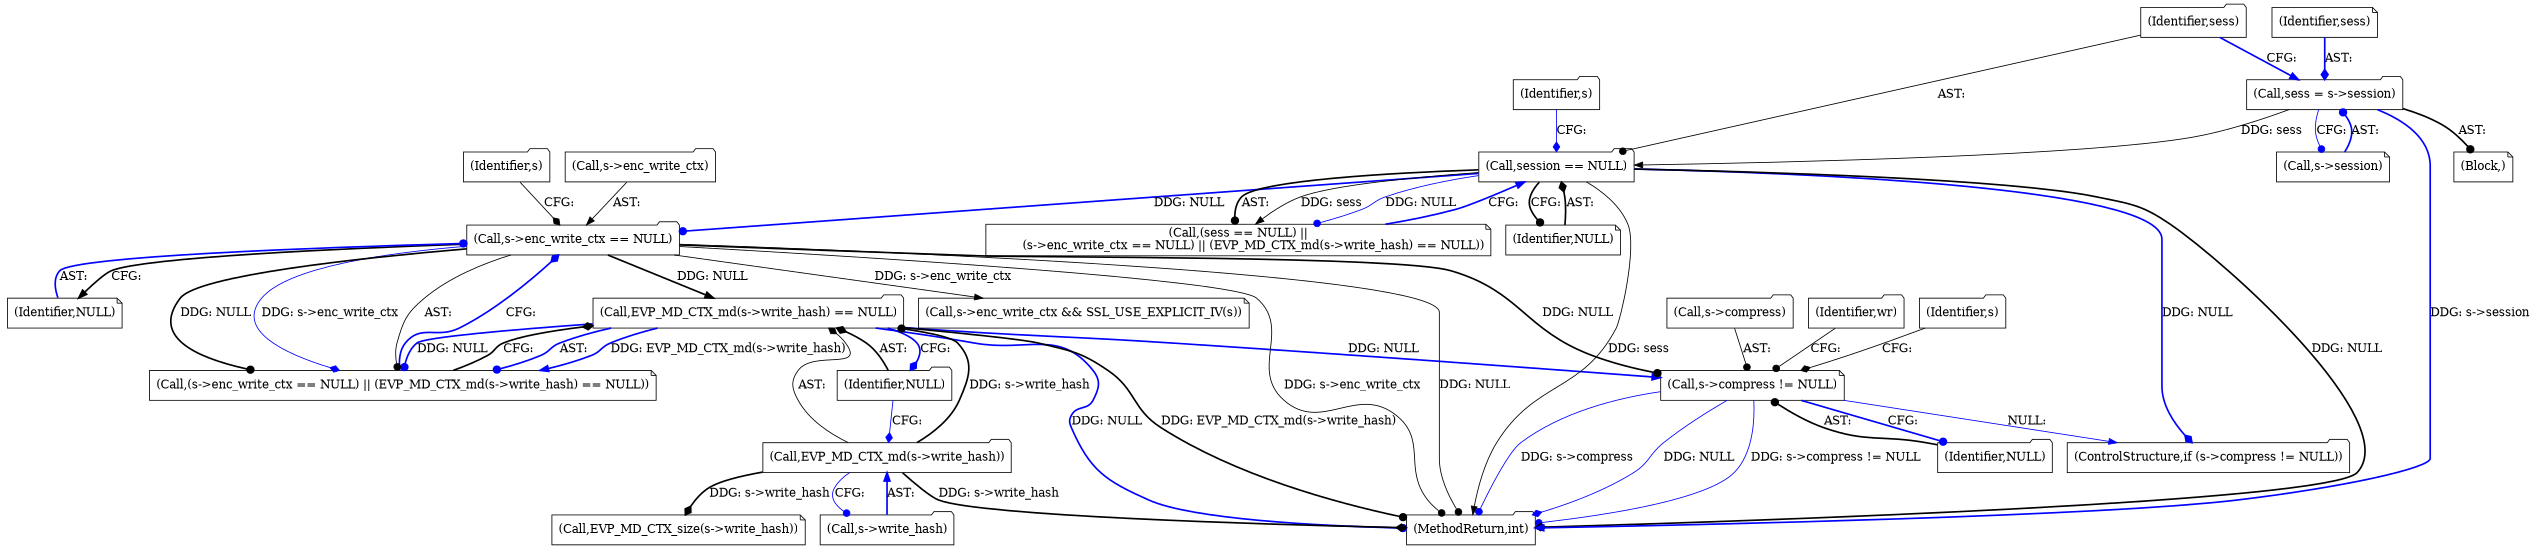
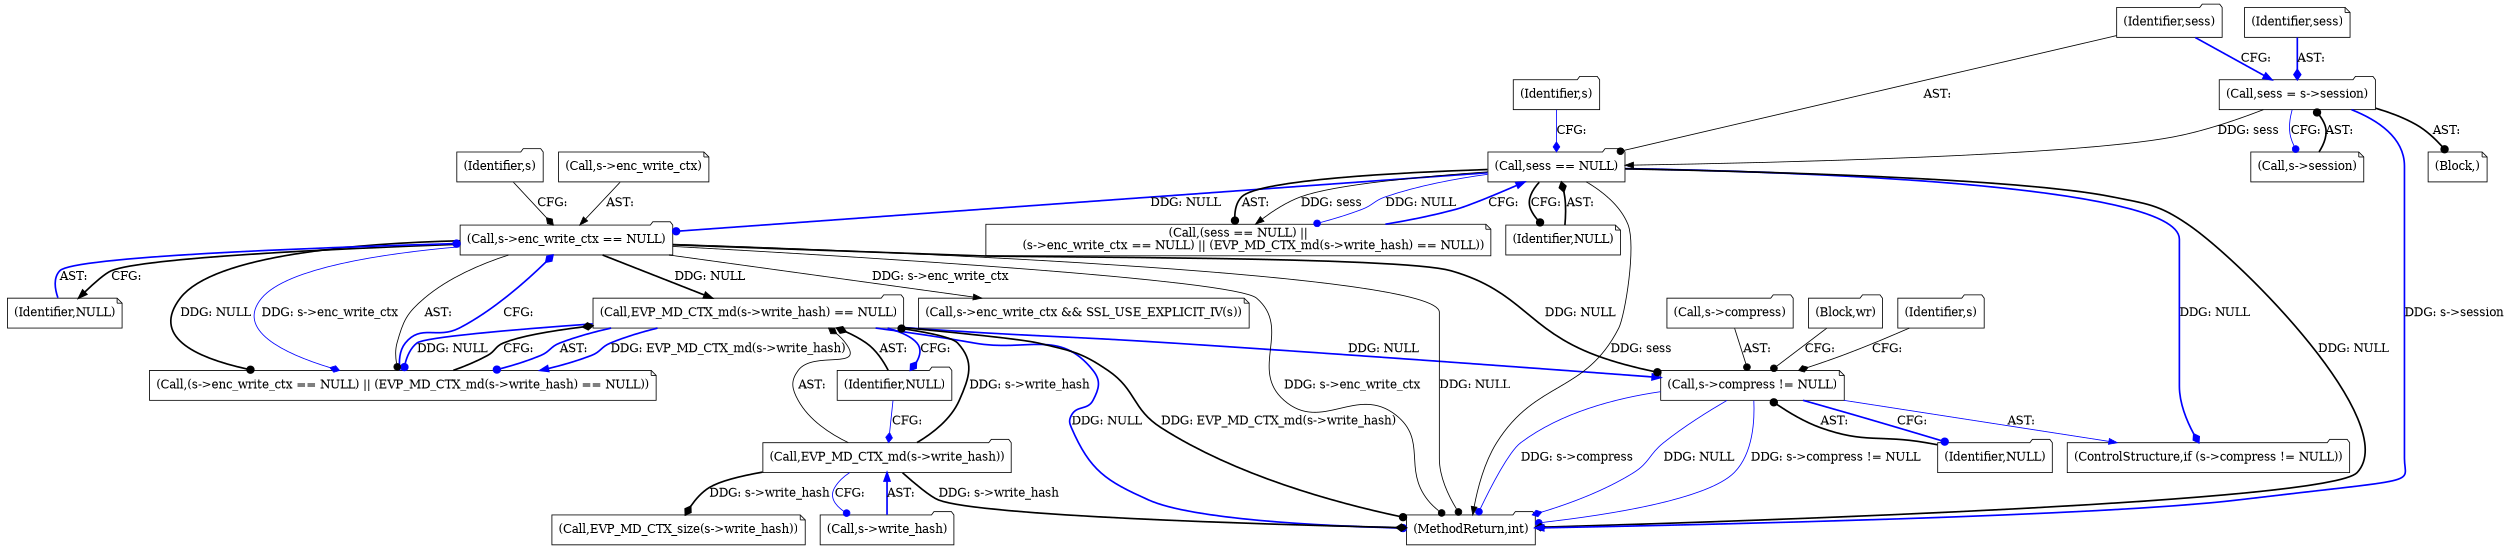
(2352, 134) -> (2326, 133)
(640, 167) -> (634, 167)
(1556, 167) -> (1556, 167)
(1856, 313) -> (1845, 313)
(2029, 422) -> (2023, 422)
